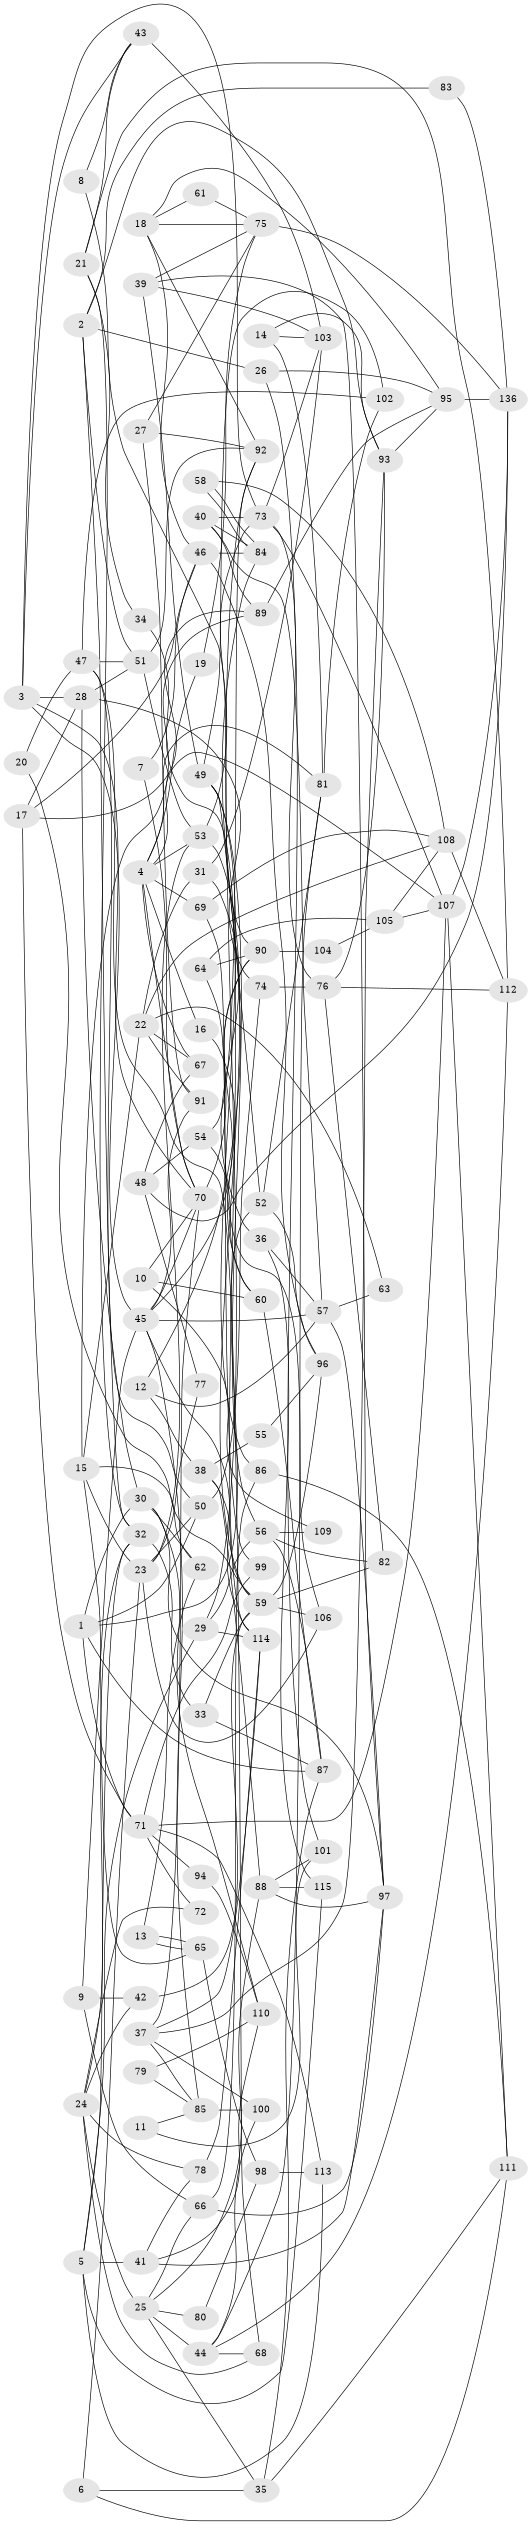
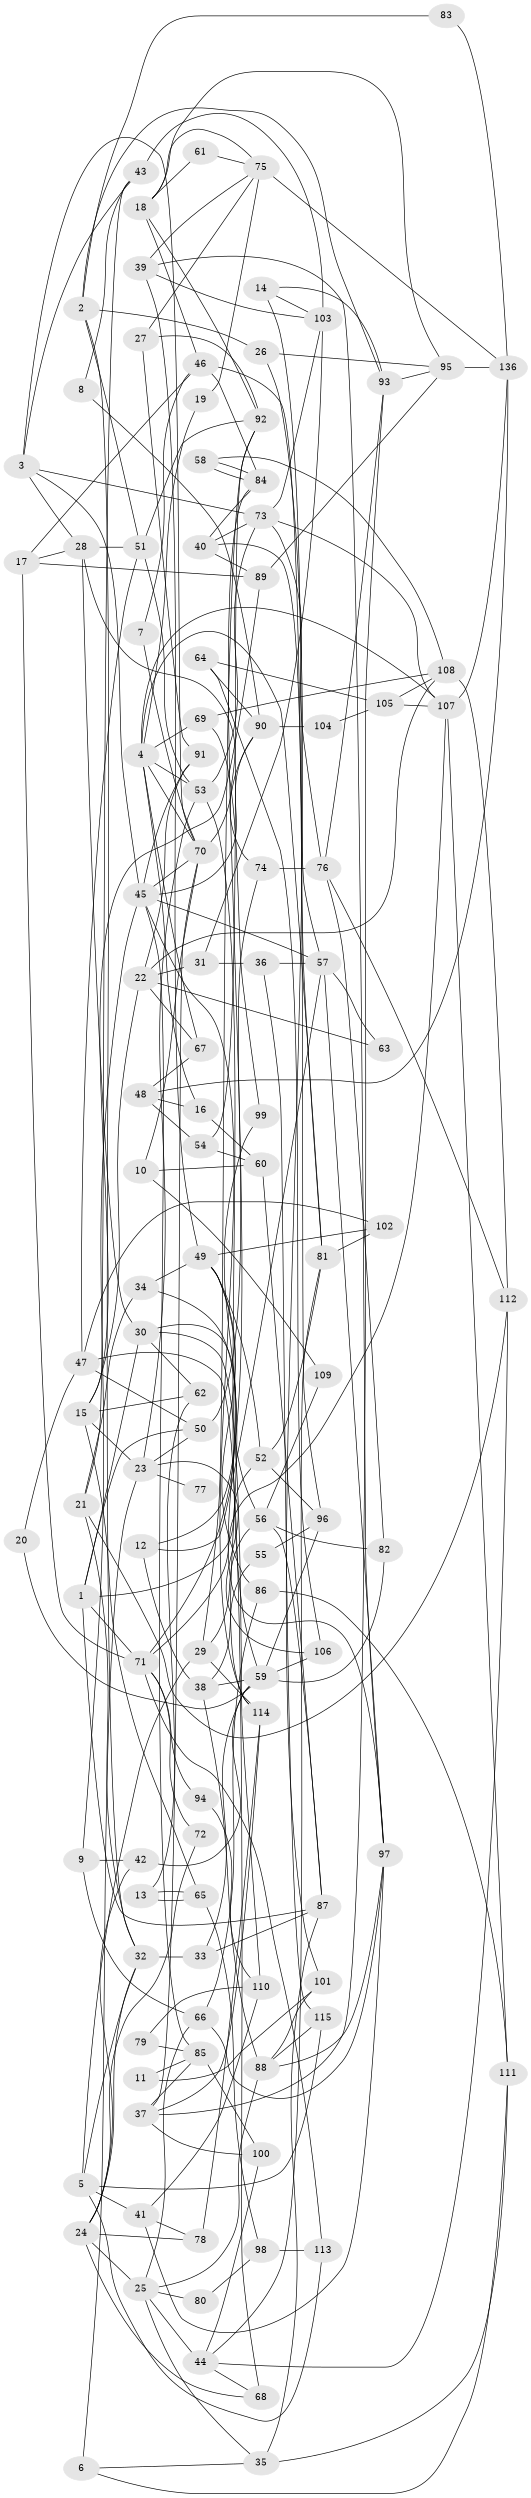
(164, 1262) -> (171, 1103)
none -> (171, 1273)
